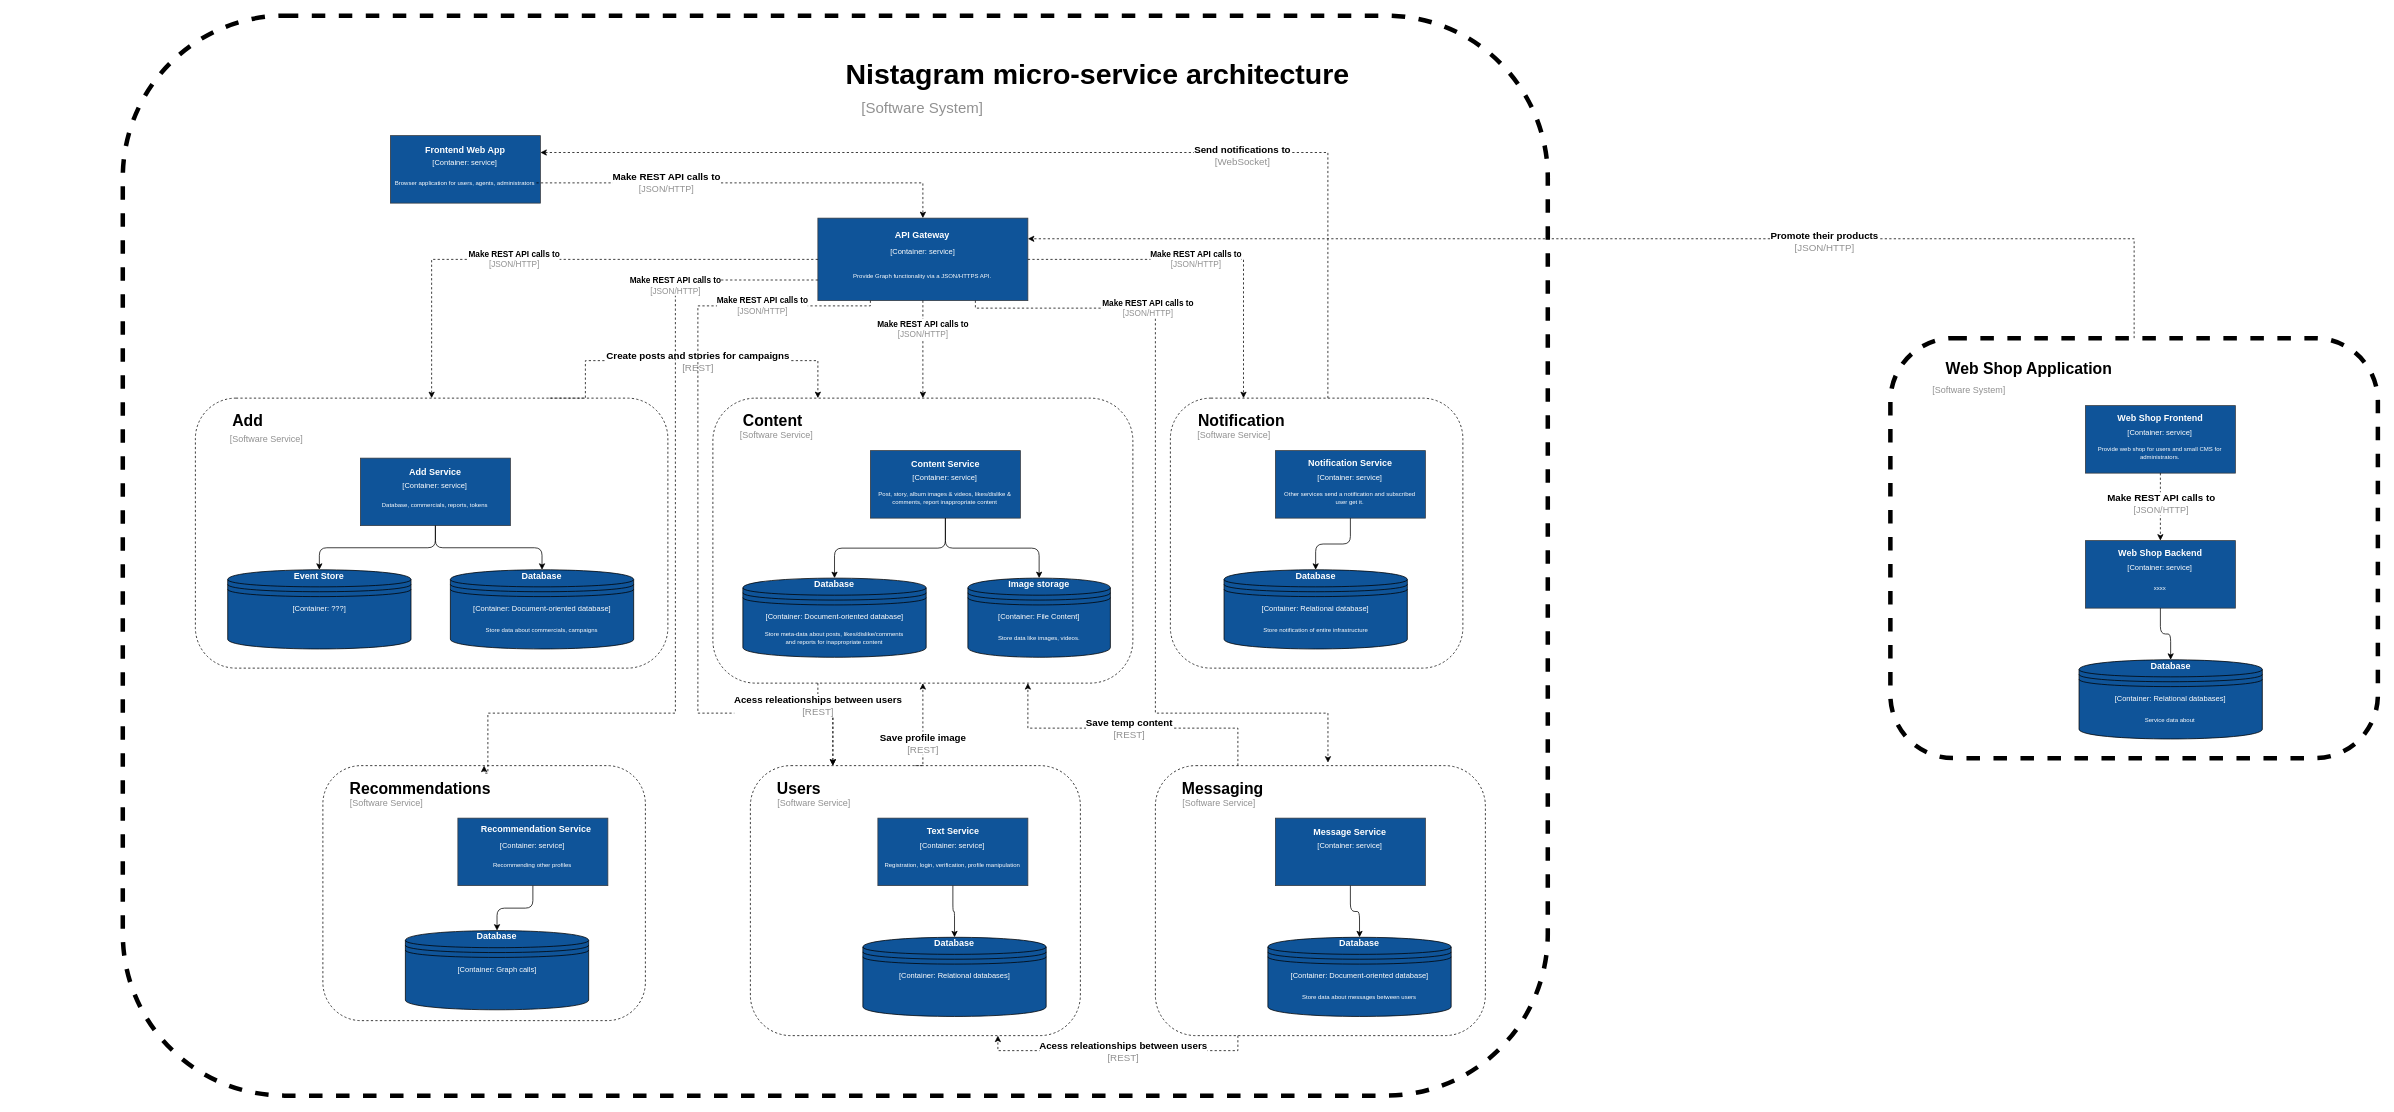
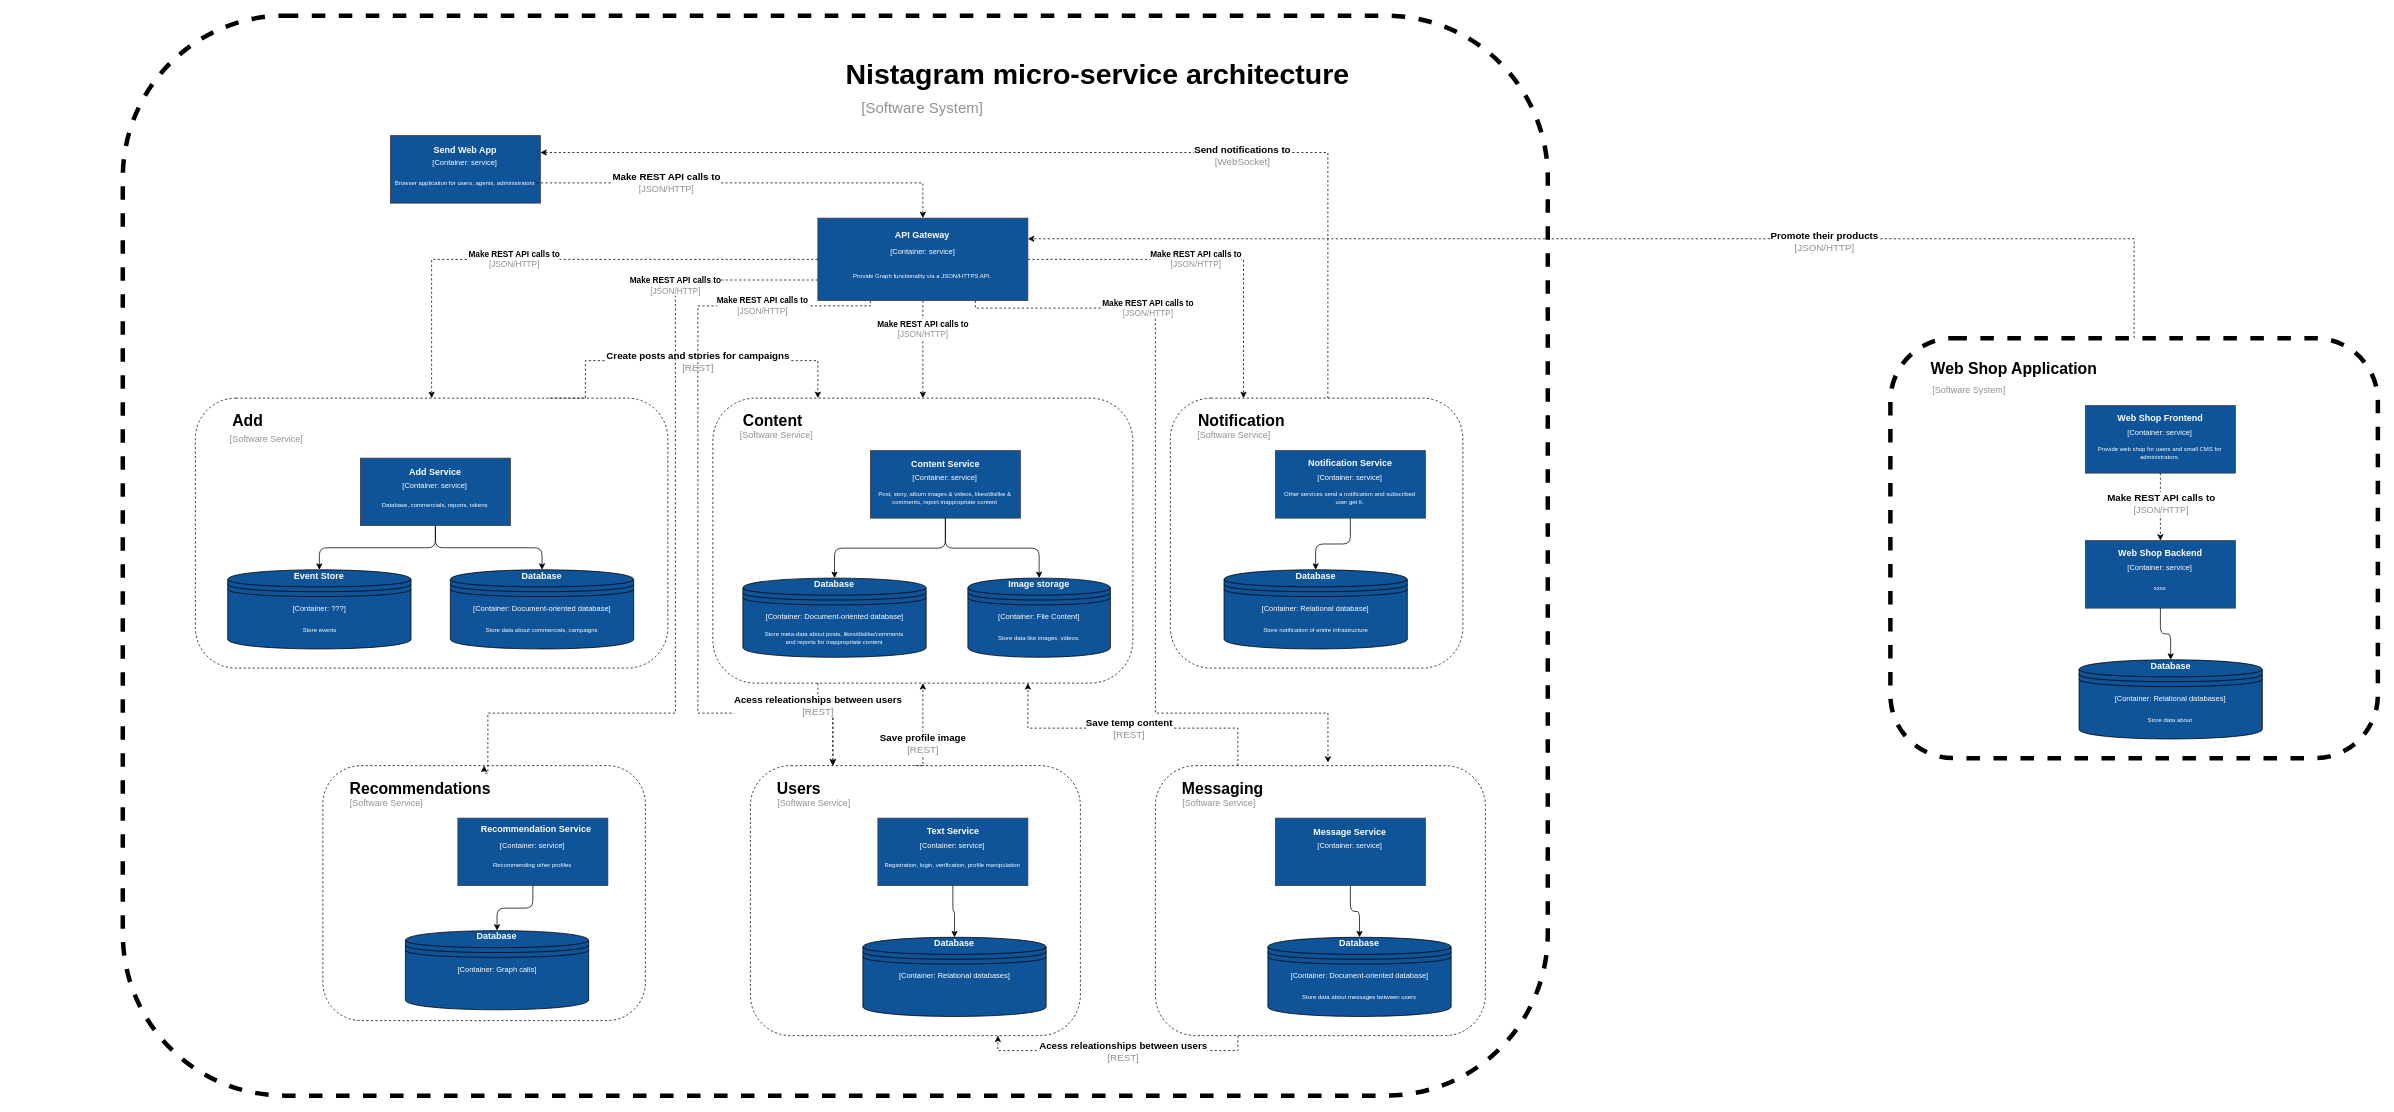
(465, 150) -> (465, 150)
(2029, 368) -> (2014, 368)
none -> (319, 630)
(2171, 720) -> (2171, 720)
